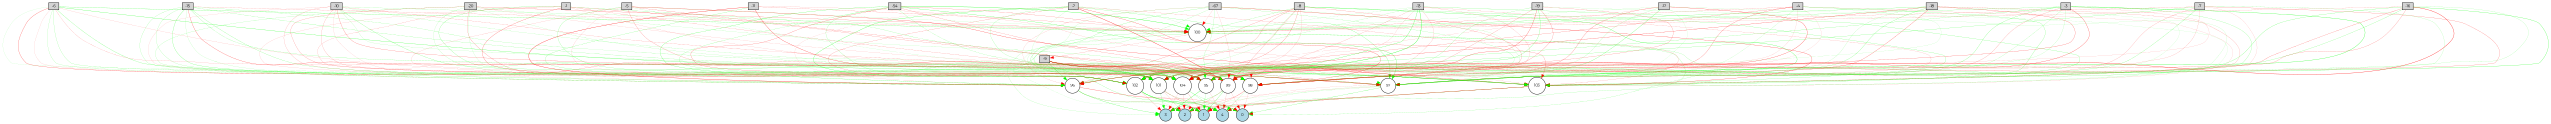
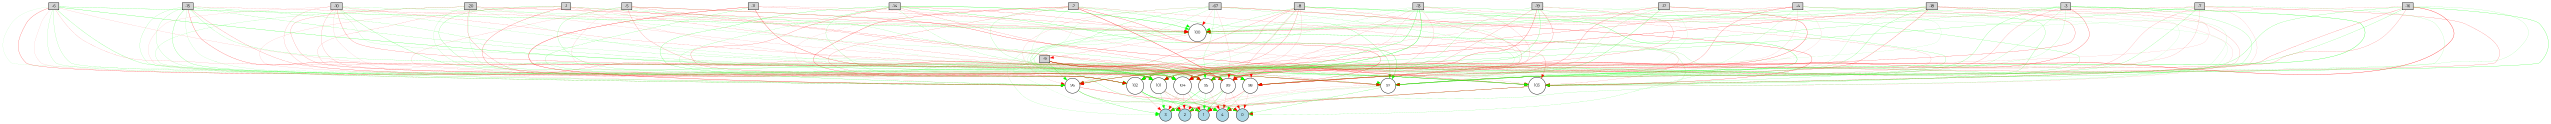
(895, 6) -> (895, 6)
(833, 70) -> (833, 70)
(650, 75) -> (650, 75)
